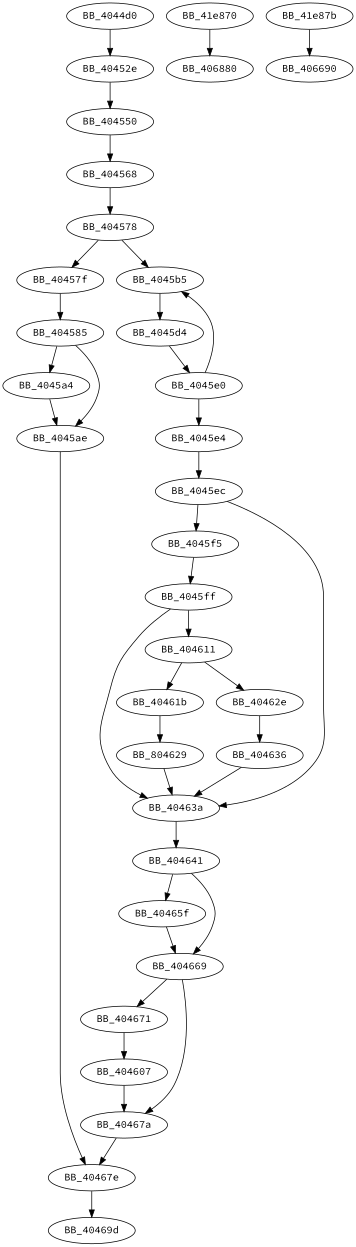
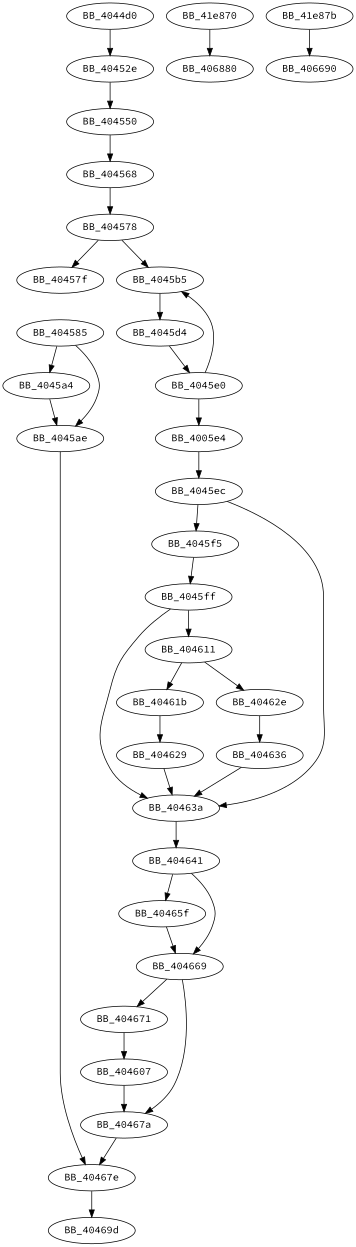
(60, 303) -> none
(199, 439) -> (199, 439)
(160, 755) -> (160, 755)
